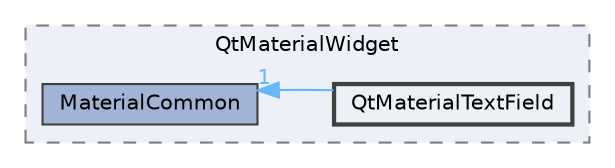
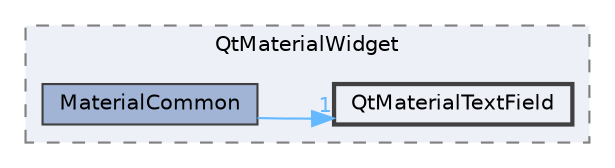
(306, 90) -> (285, 119)
